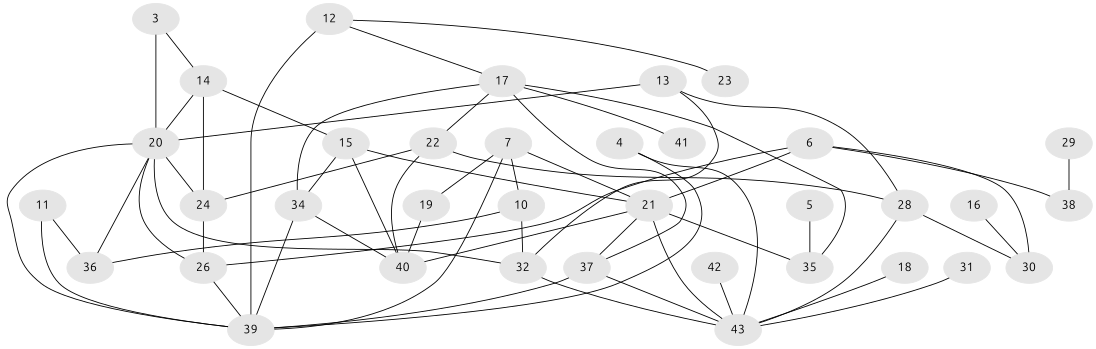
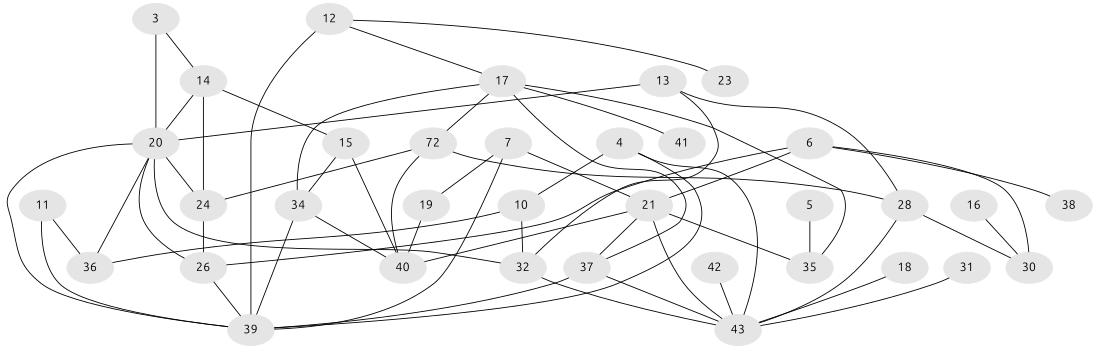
(433, 143) -> (433, 143)
(1069, 143) -> none
(515, 174) -> (564, 178)
(503, 179) -> none
